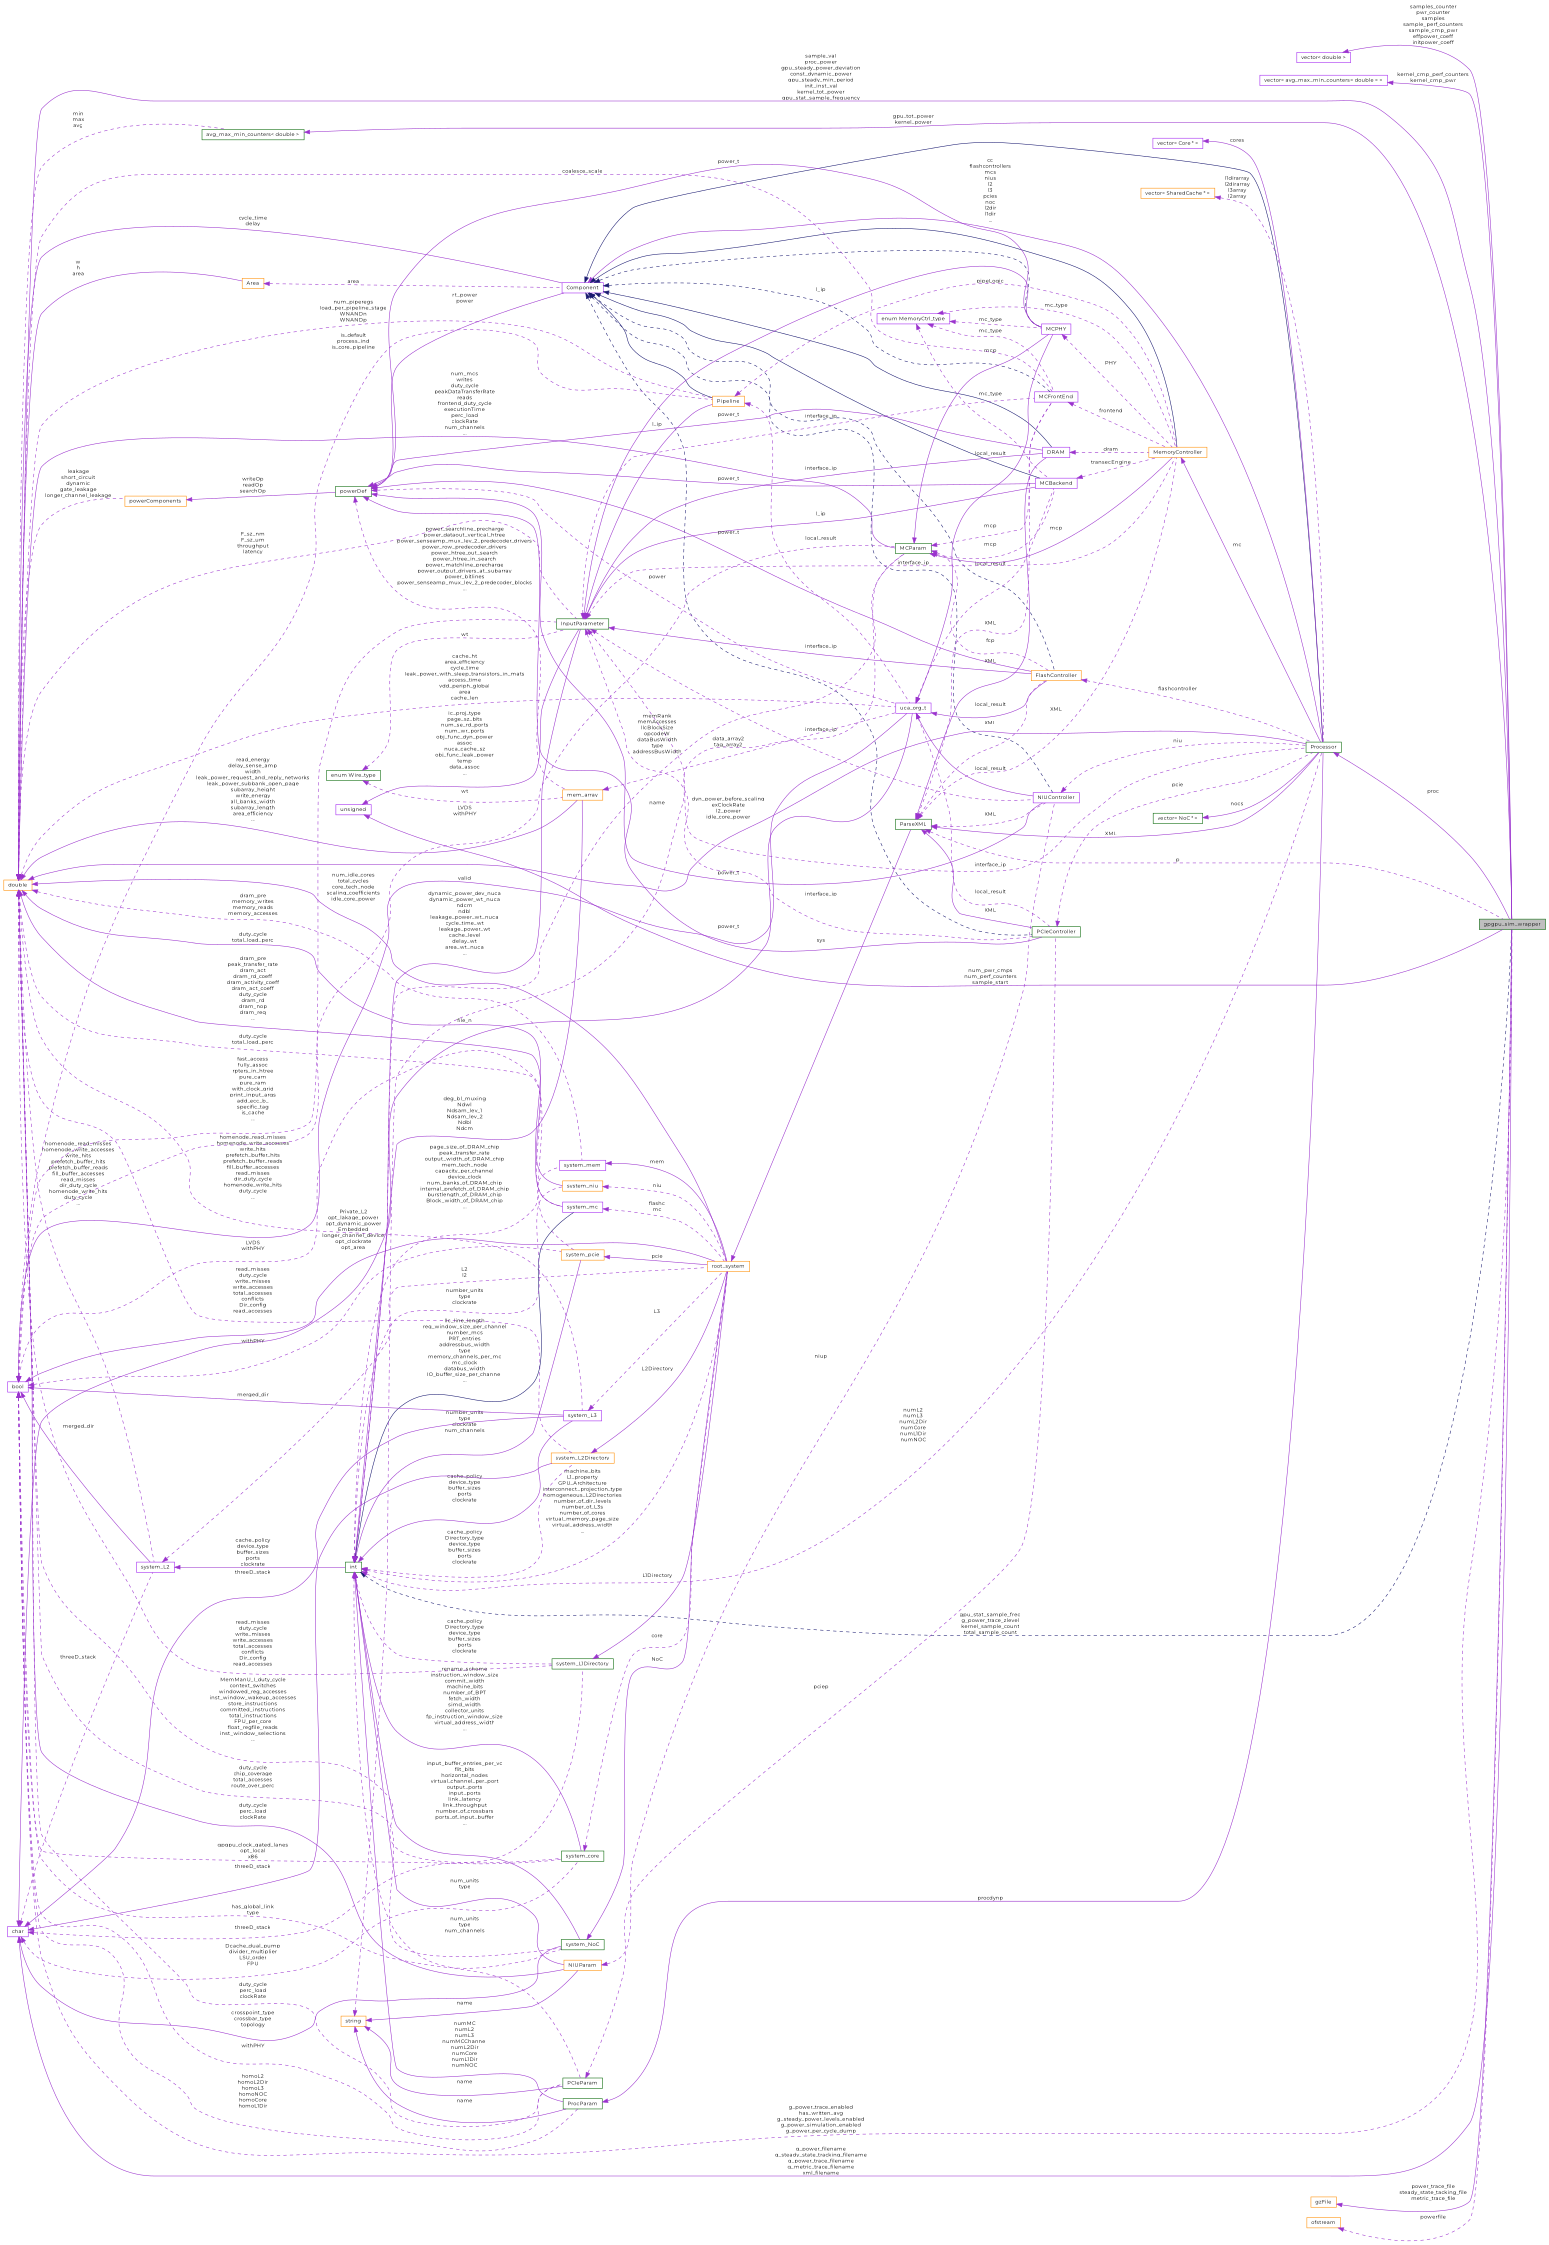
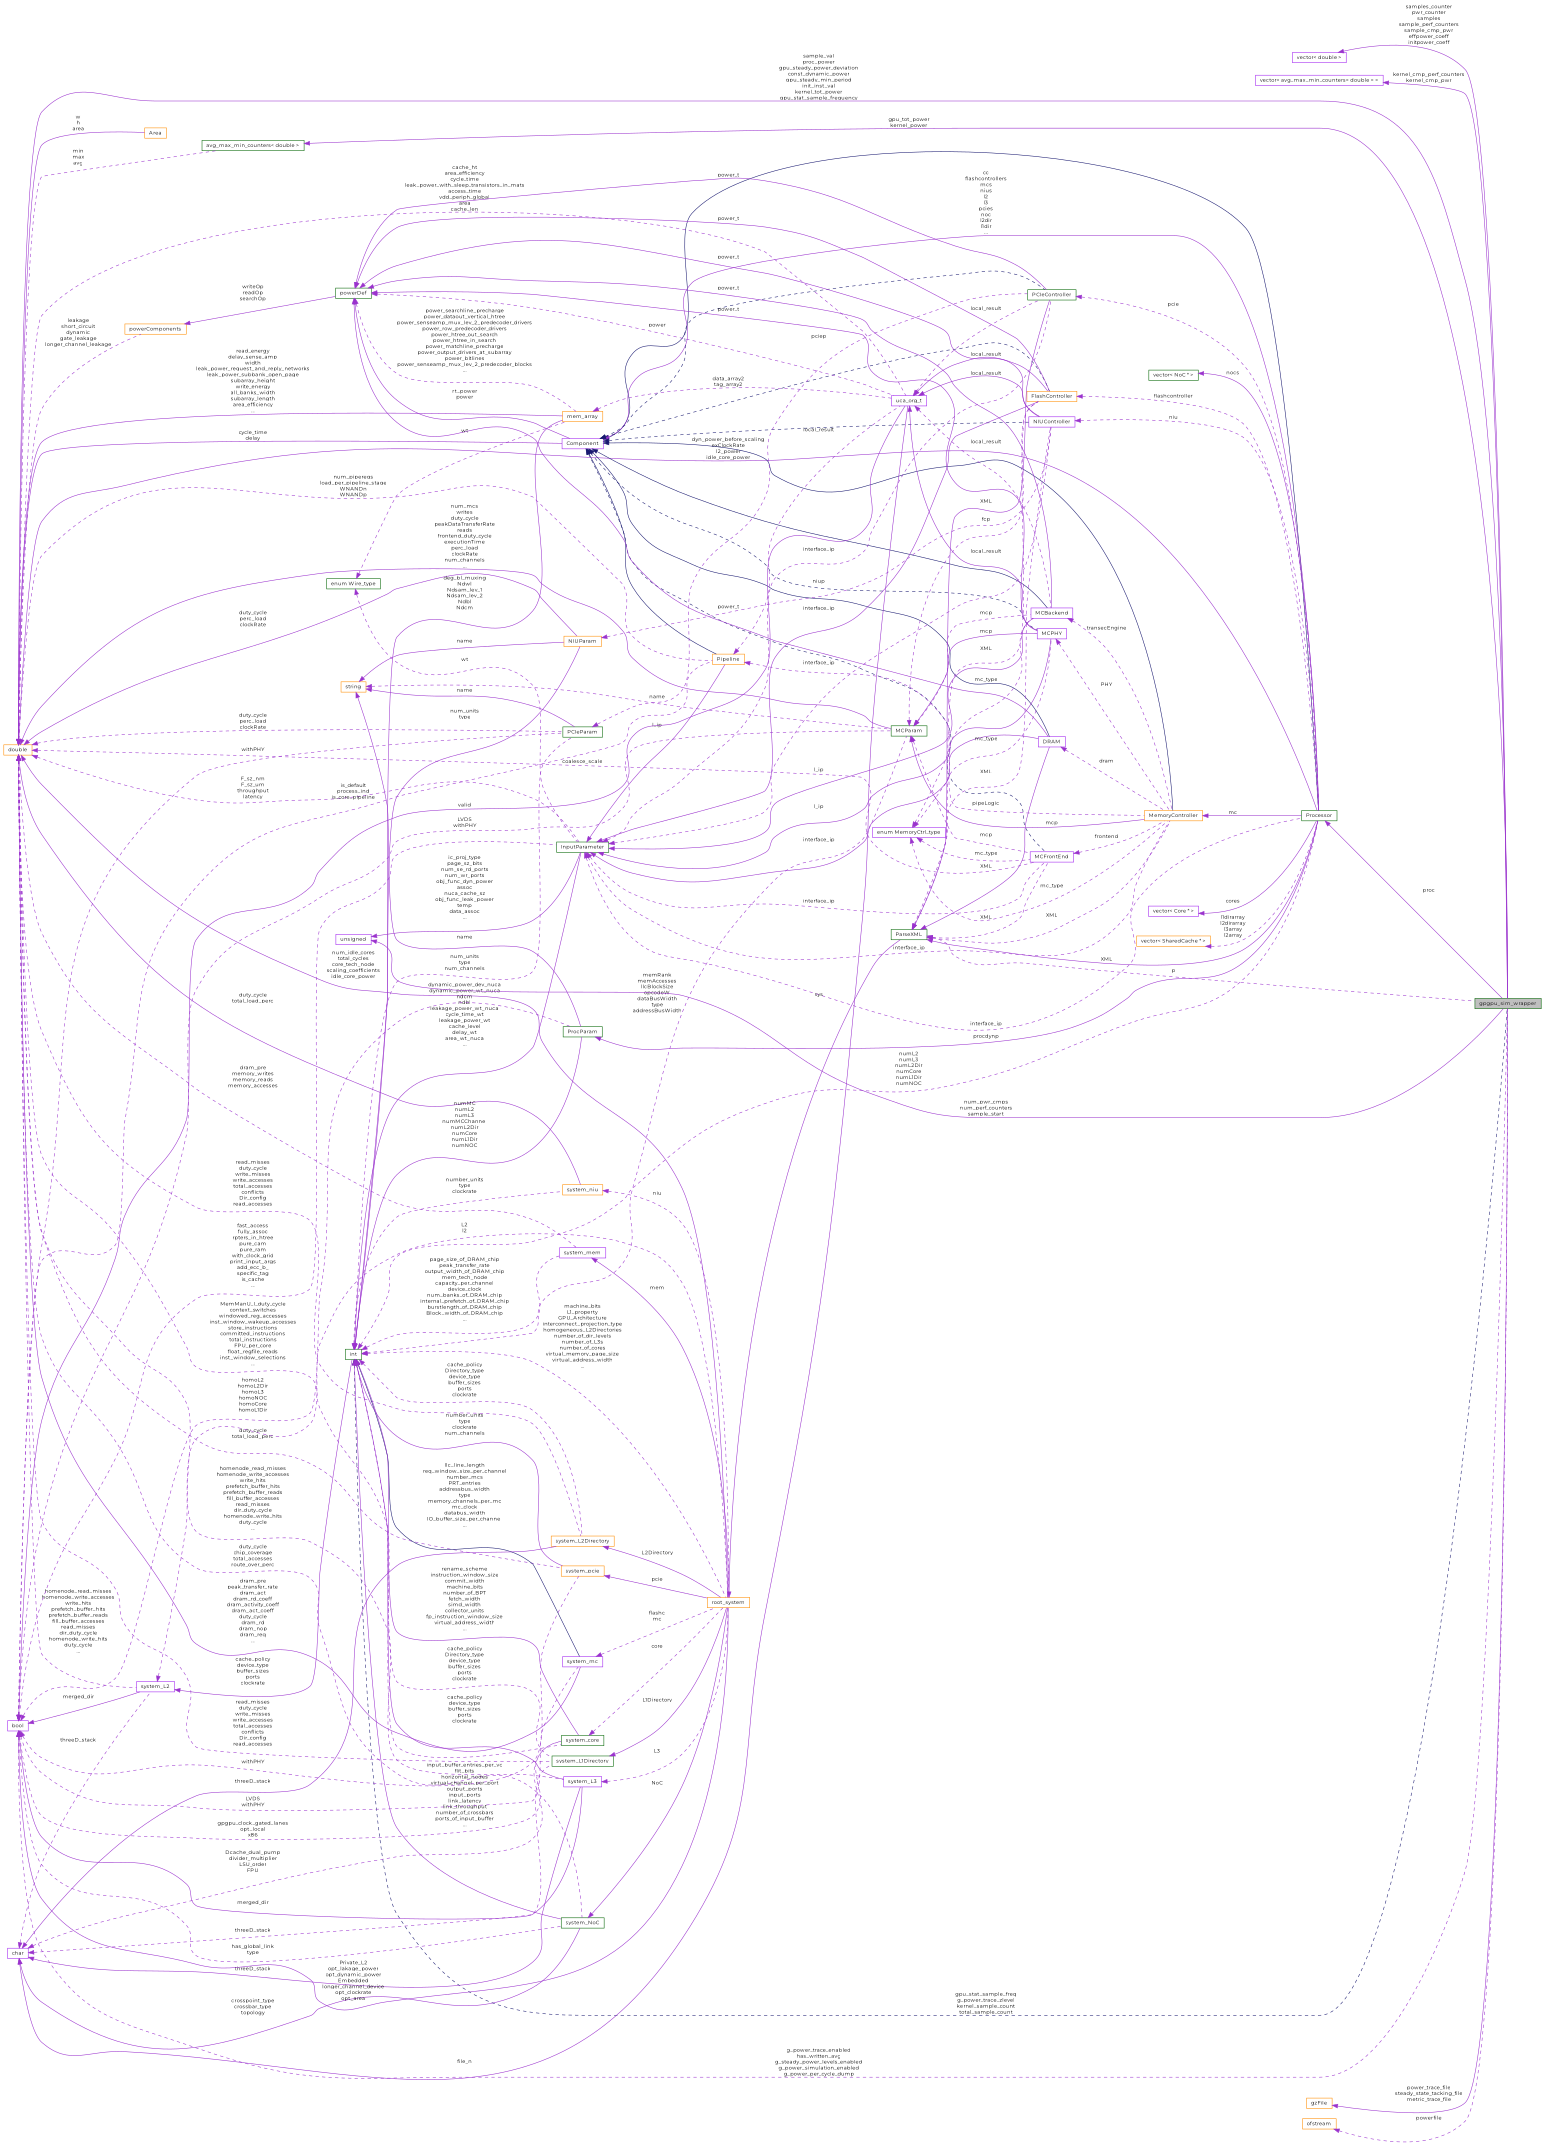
(416, 286) -> none
(1272, 2176) -> none
